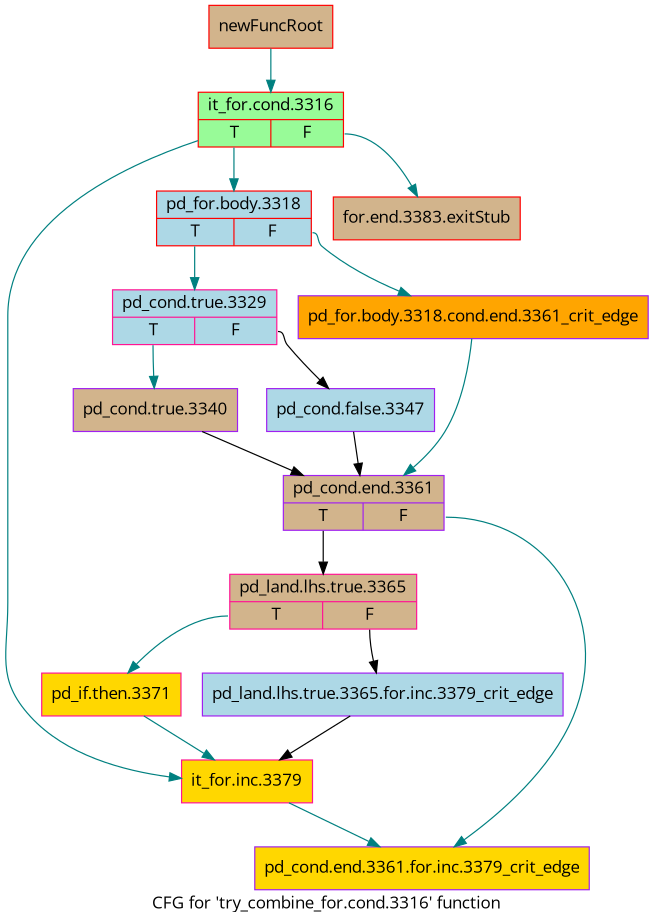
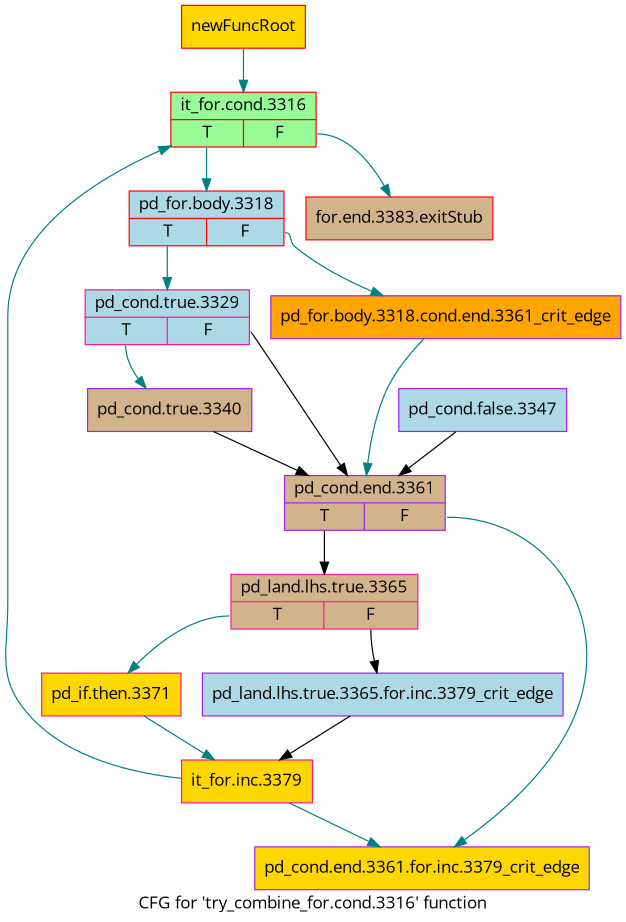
(271, 27) -> (243, 27)
(297, 356) -> (296, 398)
(8, 459) -> (8, 484)
